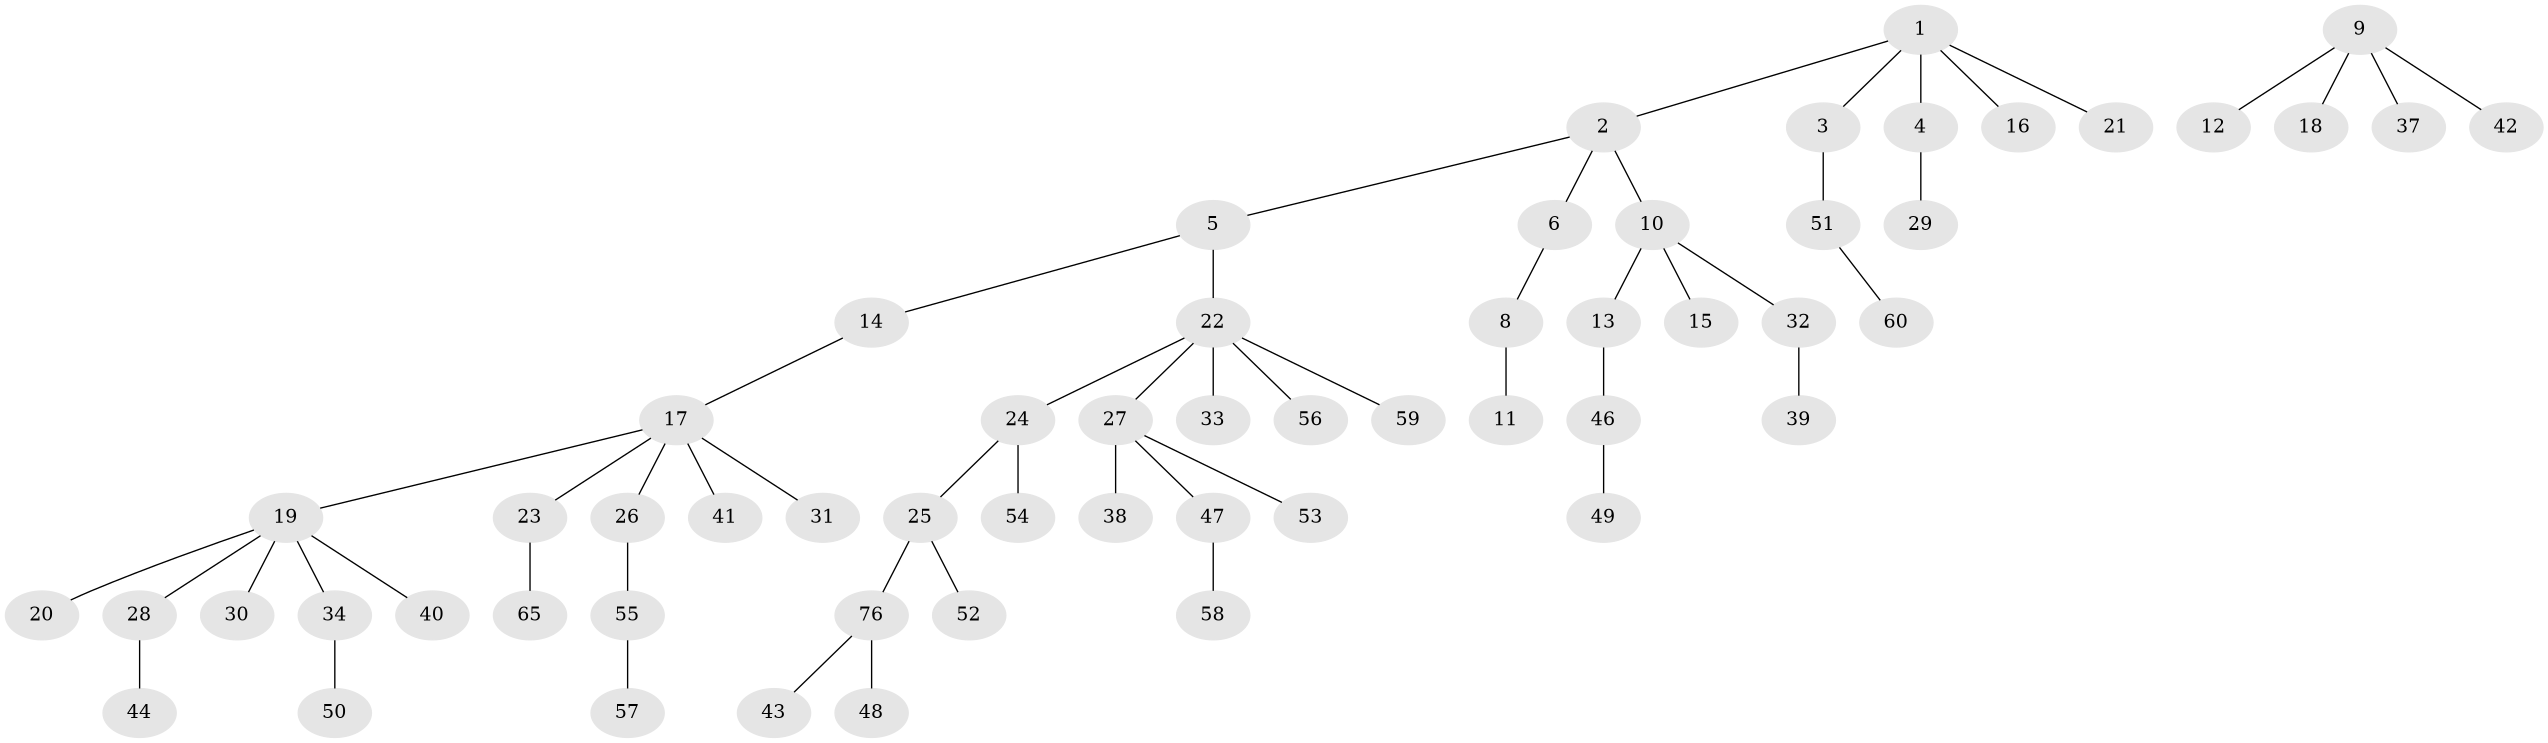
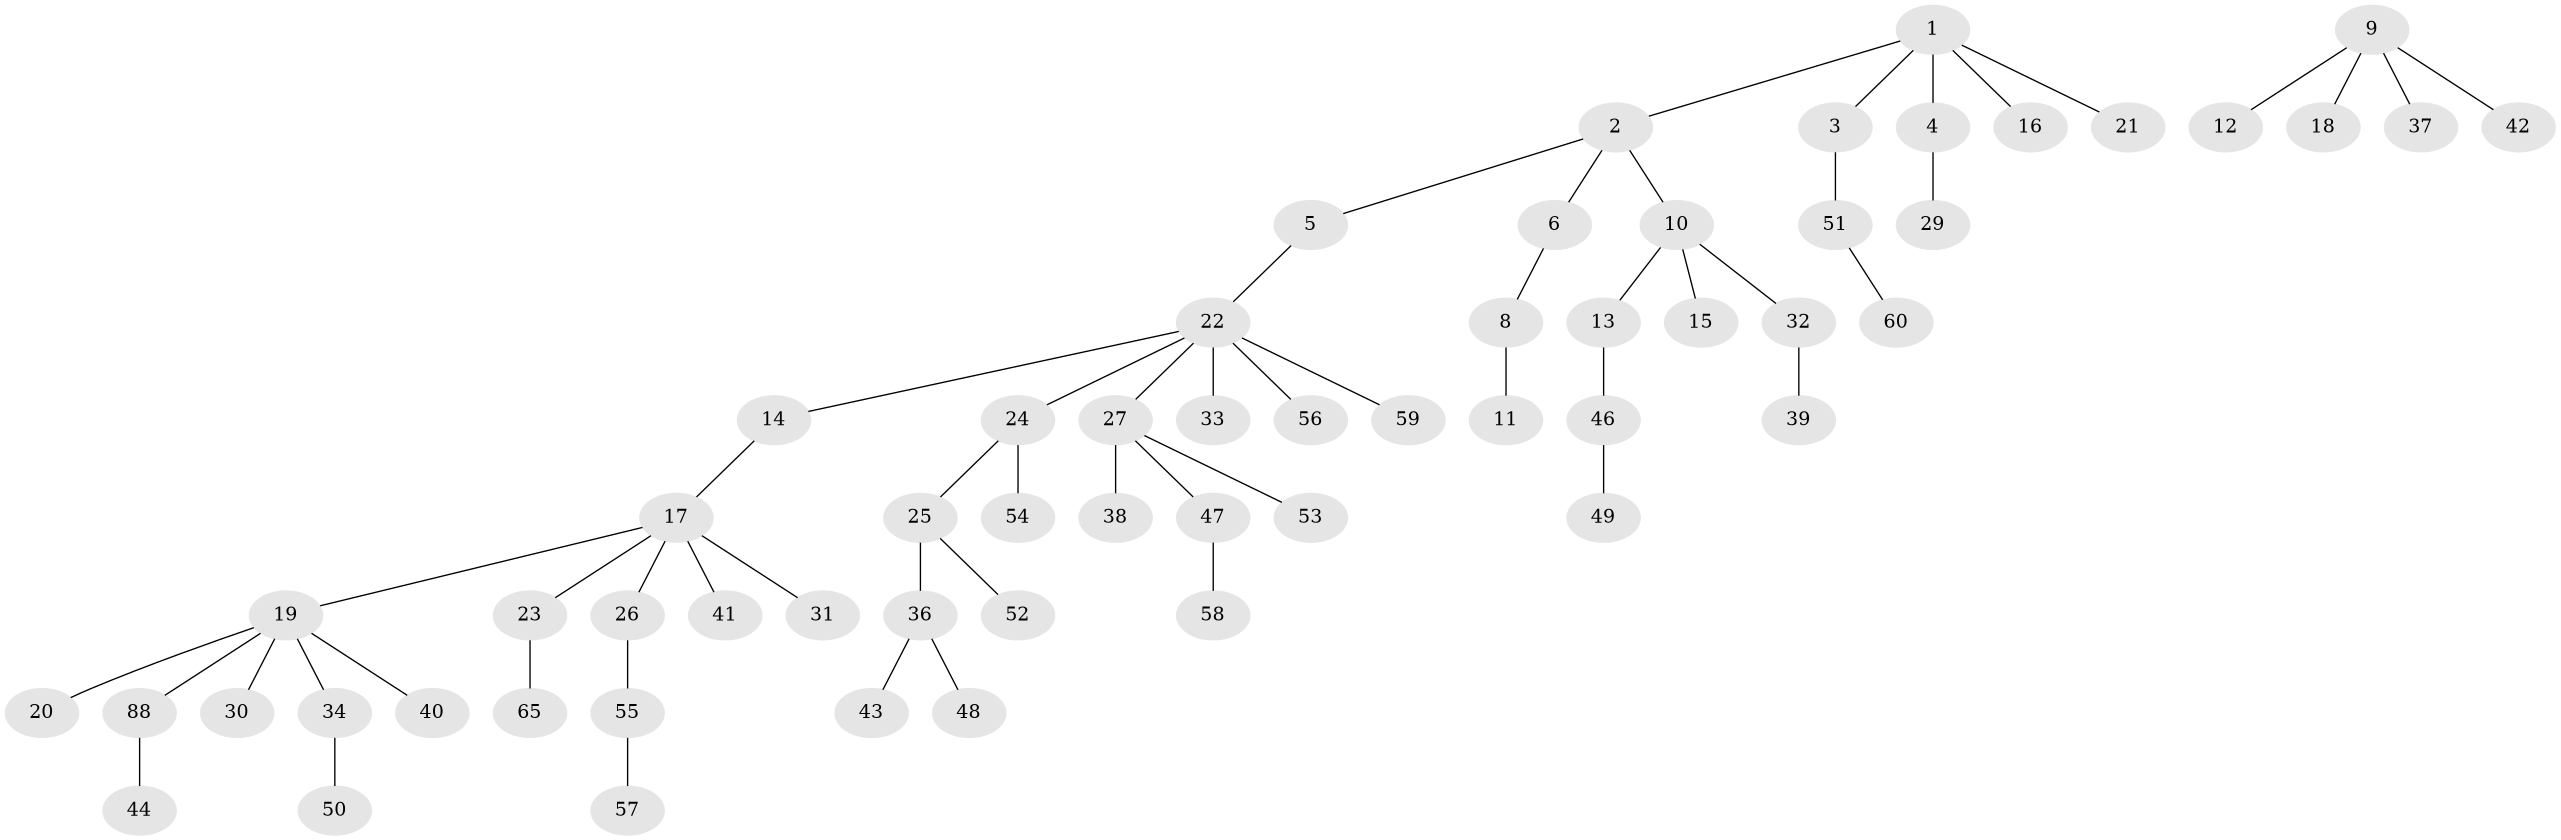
(1042, 274) -> (994, 371)
(140, 615) -> (140, 713)
(872, 615) -> (920, 615)
